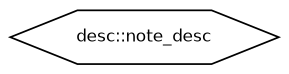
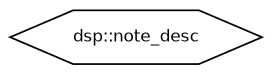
(145, 37) -> (136, 37)
